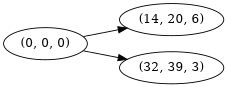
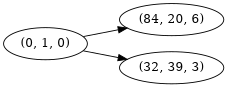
(172, 20) -> (172, 20)
(45, 44) -> (45, 44)
